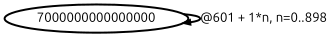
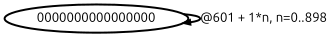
(96, 19) -> (96, 19)
